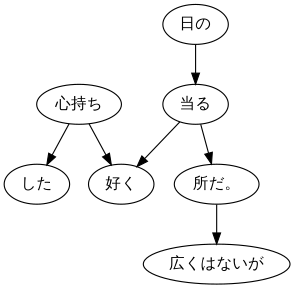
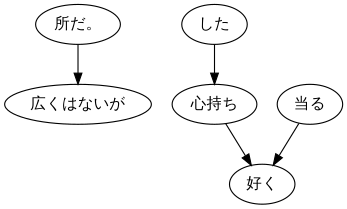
(196, 24) -> none
(61, 139) -> (214, 59)
(205, 139) -> none
